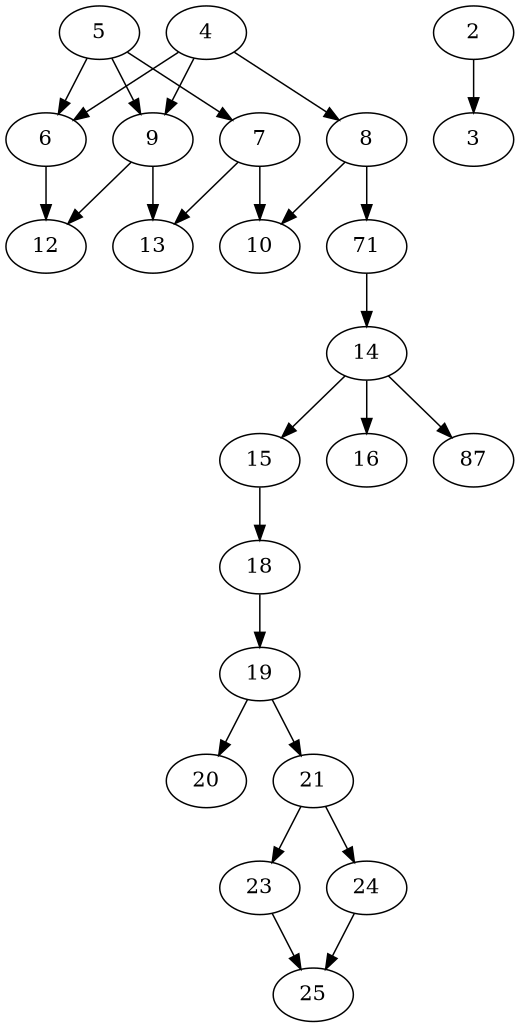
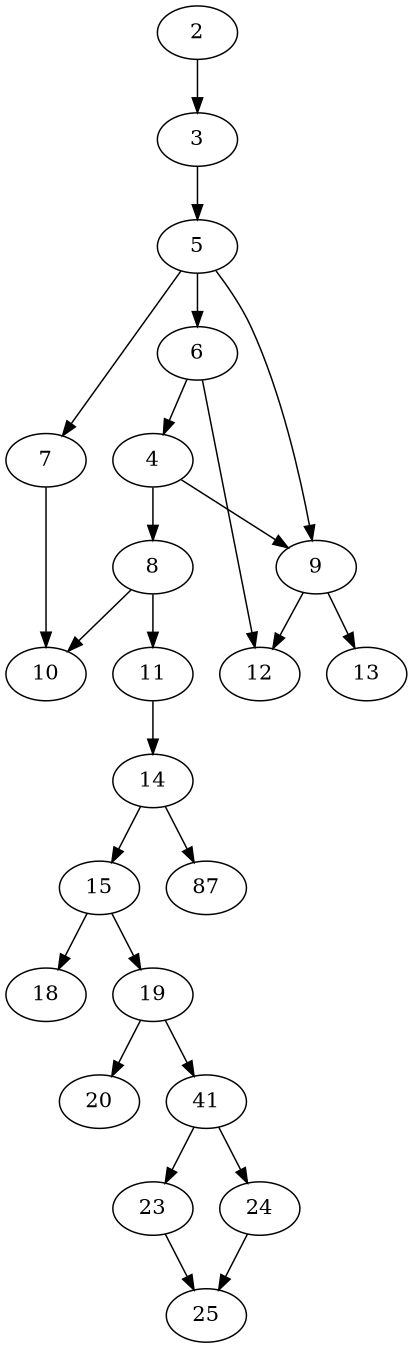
(135, 81) -> (178, 400)
none -> (197, 186)
(212, 188) -> none
(367, 246) -> (153, 674)
(367, 460) -> none
(260, 613) -> (123, 935)
(313, 781) -> (206, 1102)
